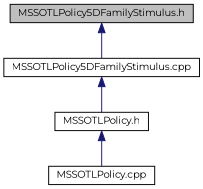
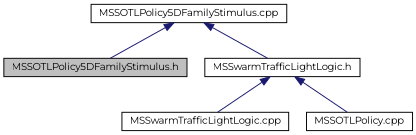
(102, 46) -> (138, 43)
(102, 121) -> (282, 67)
none -> (205, 121)
